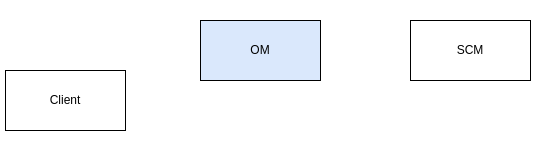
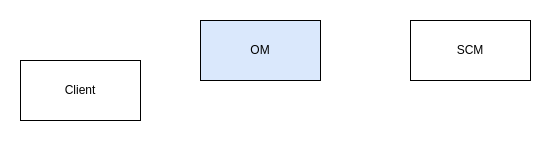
(66, 101) -> (81, 91)
